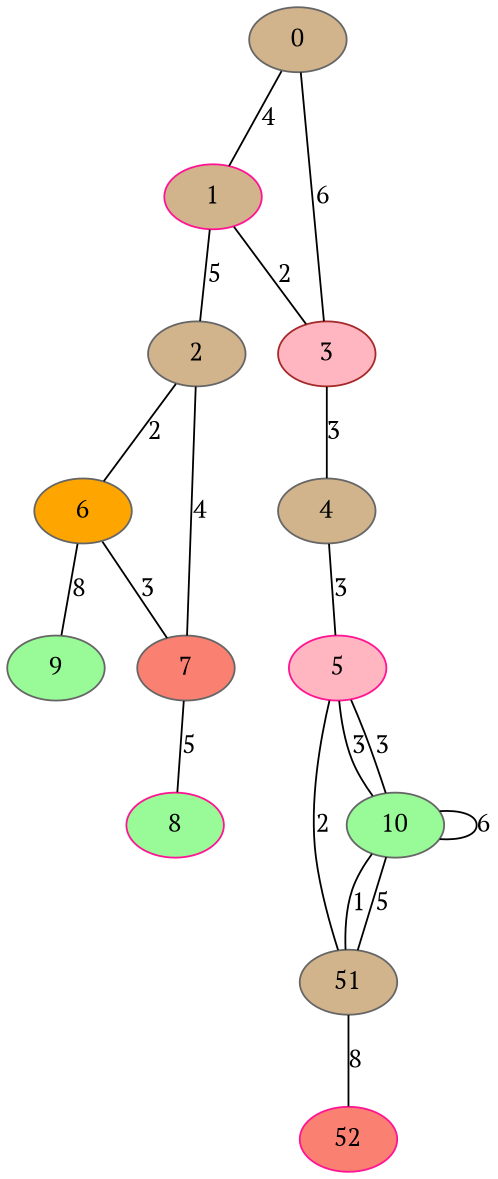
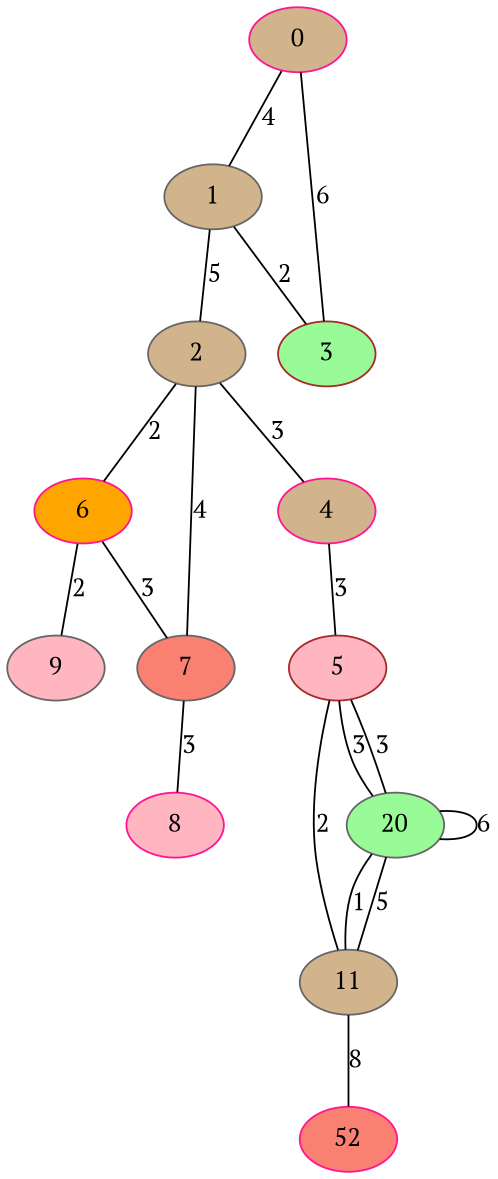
(298, 40) -> (298, 40)
(213, 197) -> (213, 197)
(327, 354) -> (327, 354)
(327, 432) -> (262, 433)
(83, 511) -> (83, 511)
(327, 511) -> (327, 511)
(79, 590) -> (79, 590)
(56, 668) -> (56, 668)
(338, 668) -> (338, 668)
(190, 747) -> (190, 747)
(175, 825) -> (175, 825)
(395, 825) -> (395, 825)
(348, 982) -> (348, 982)
